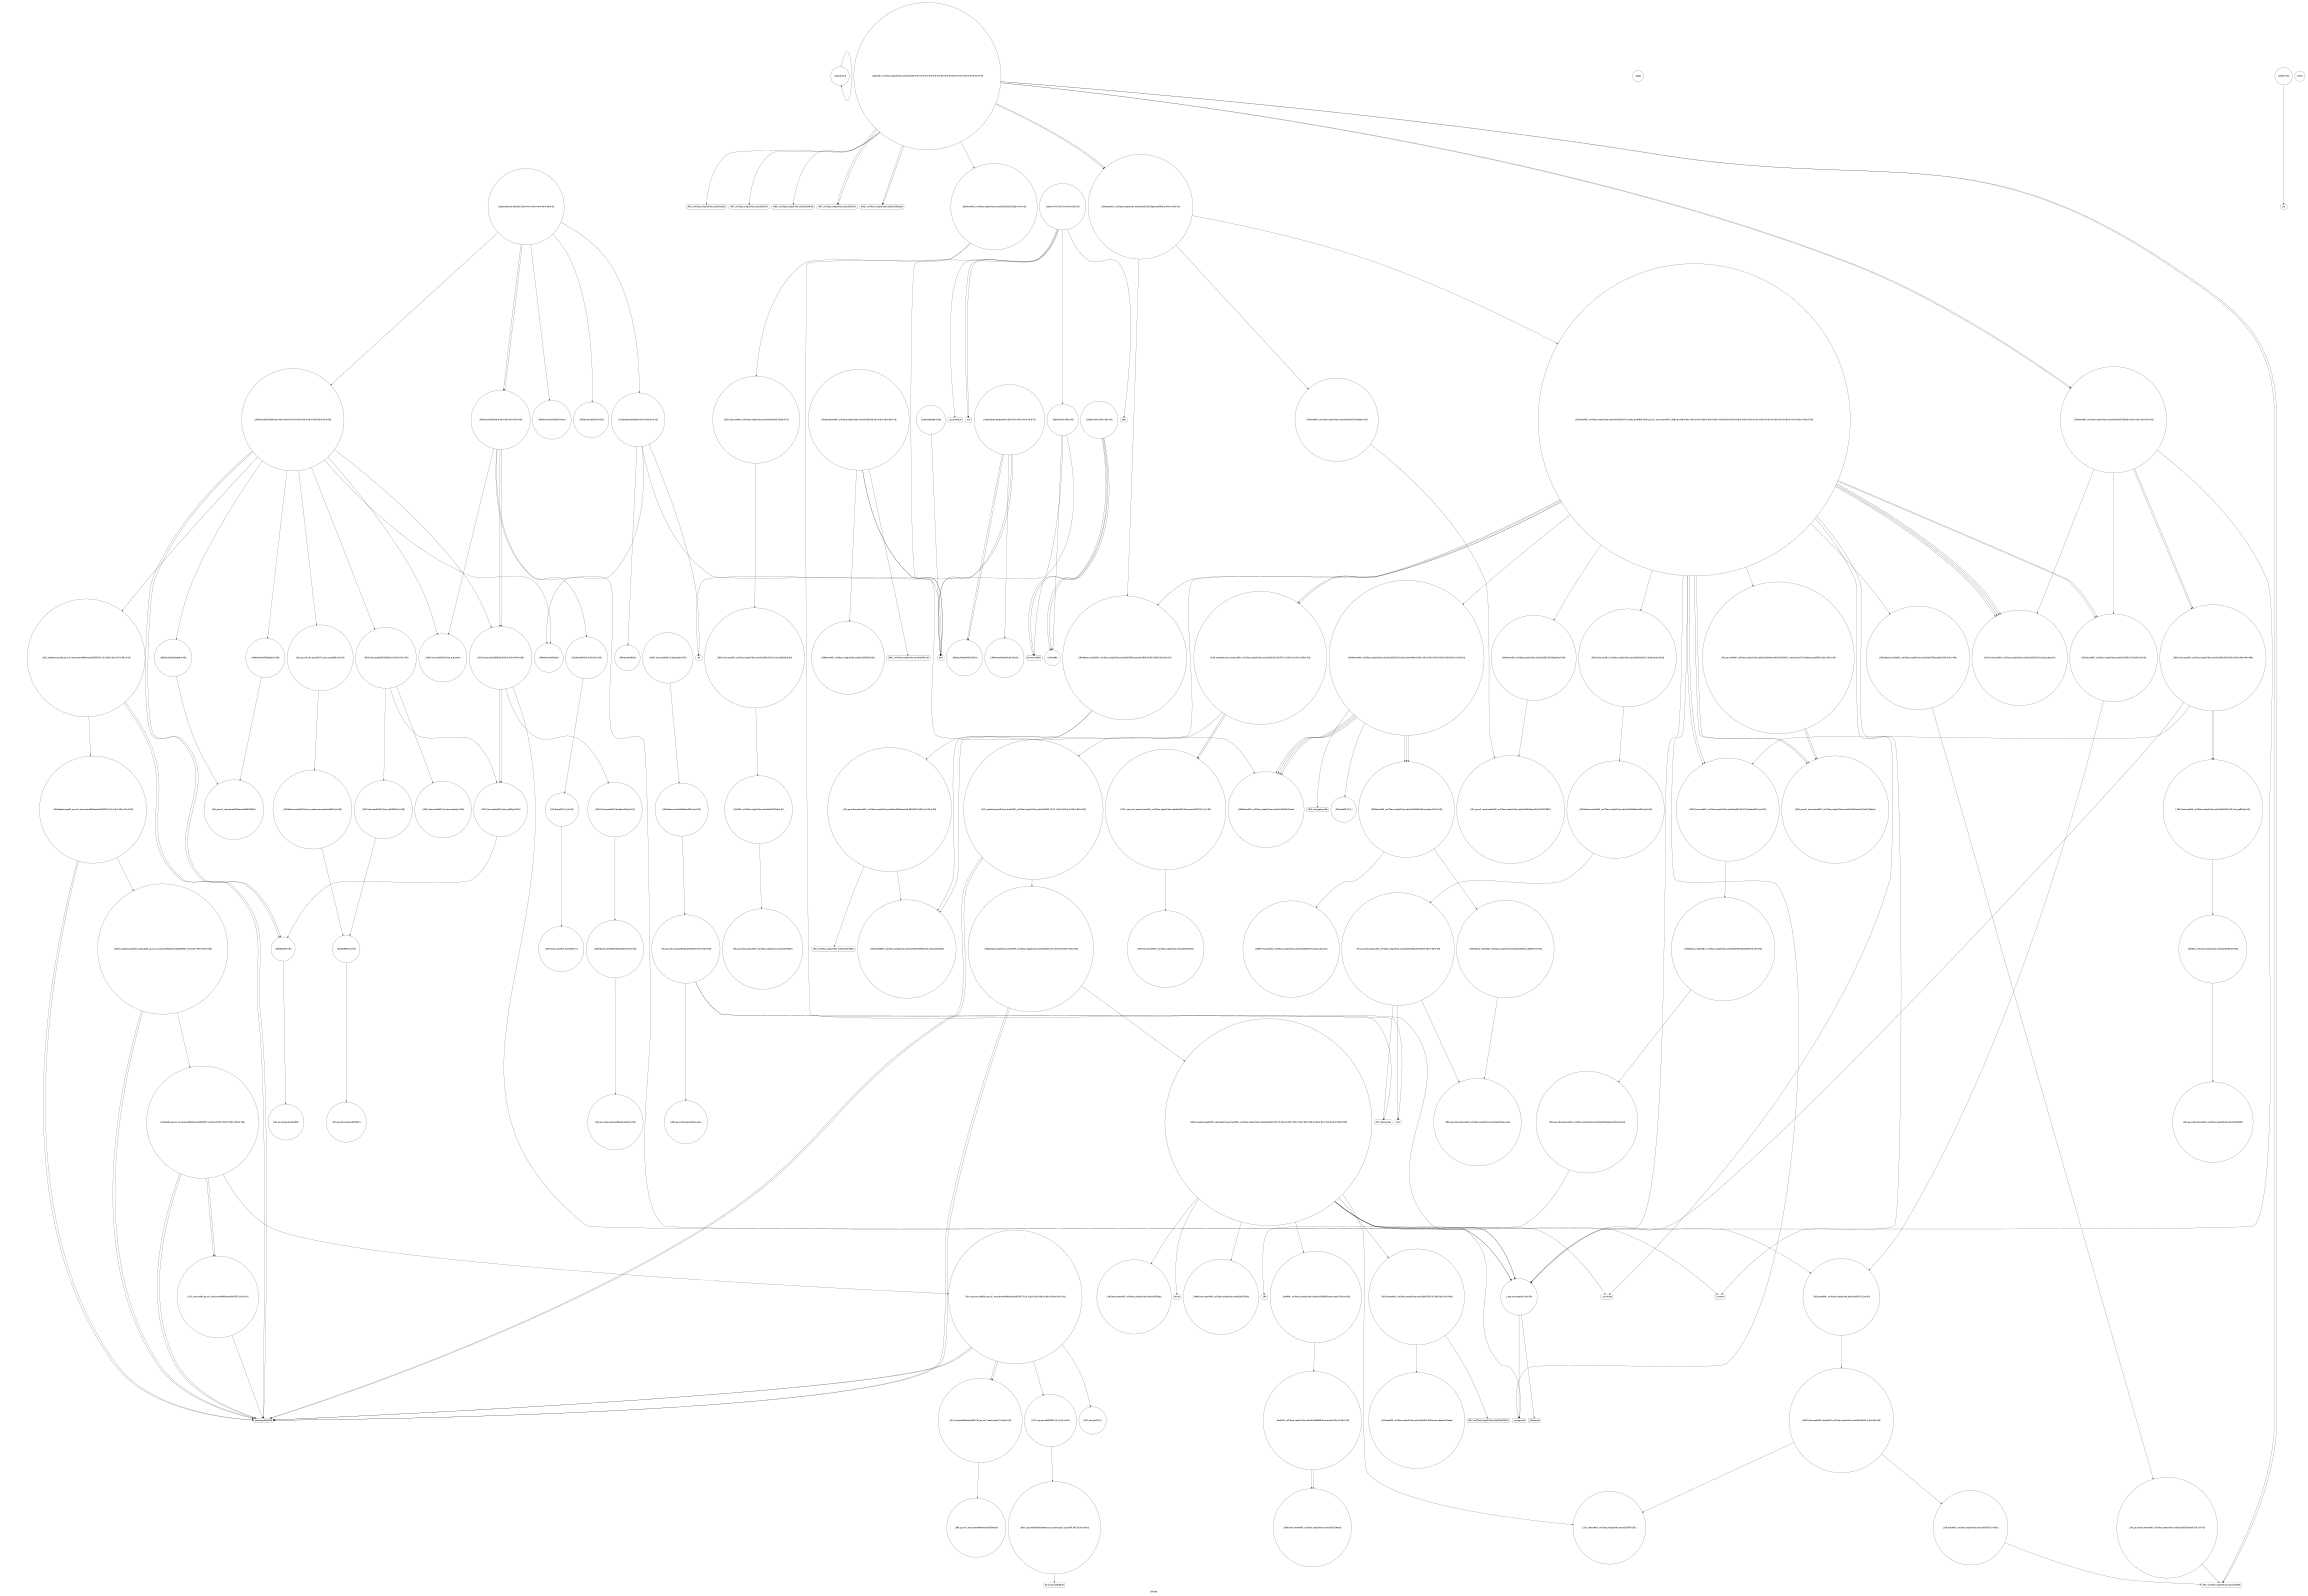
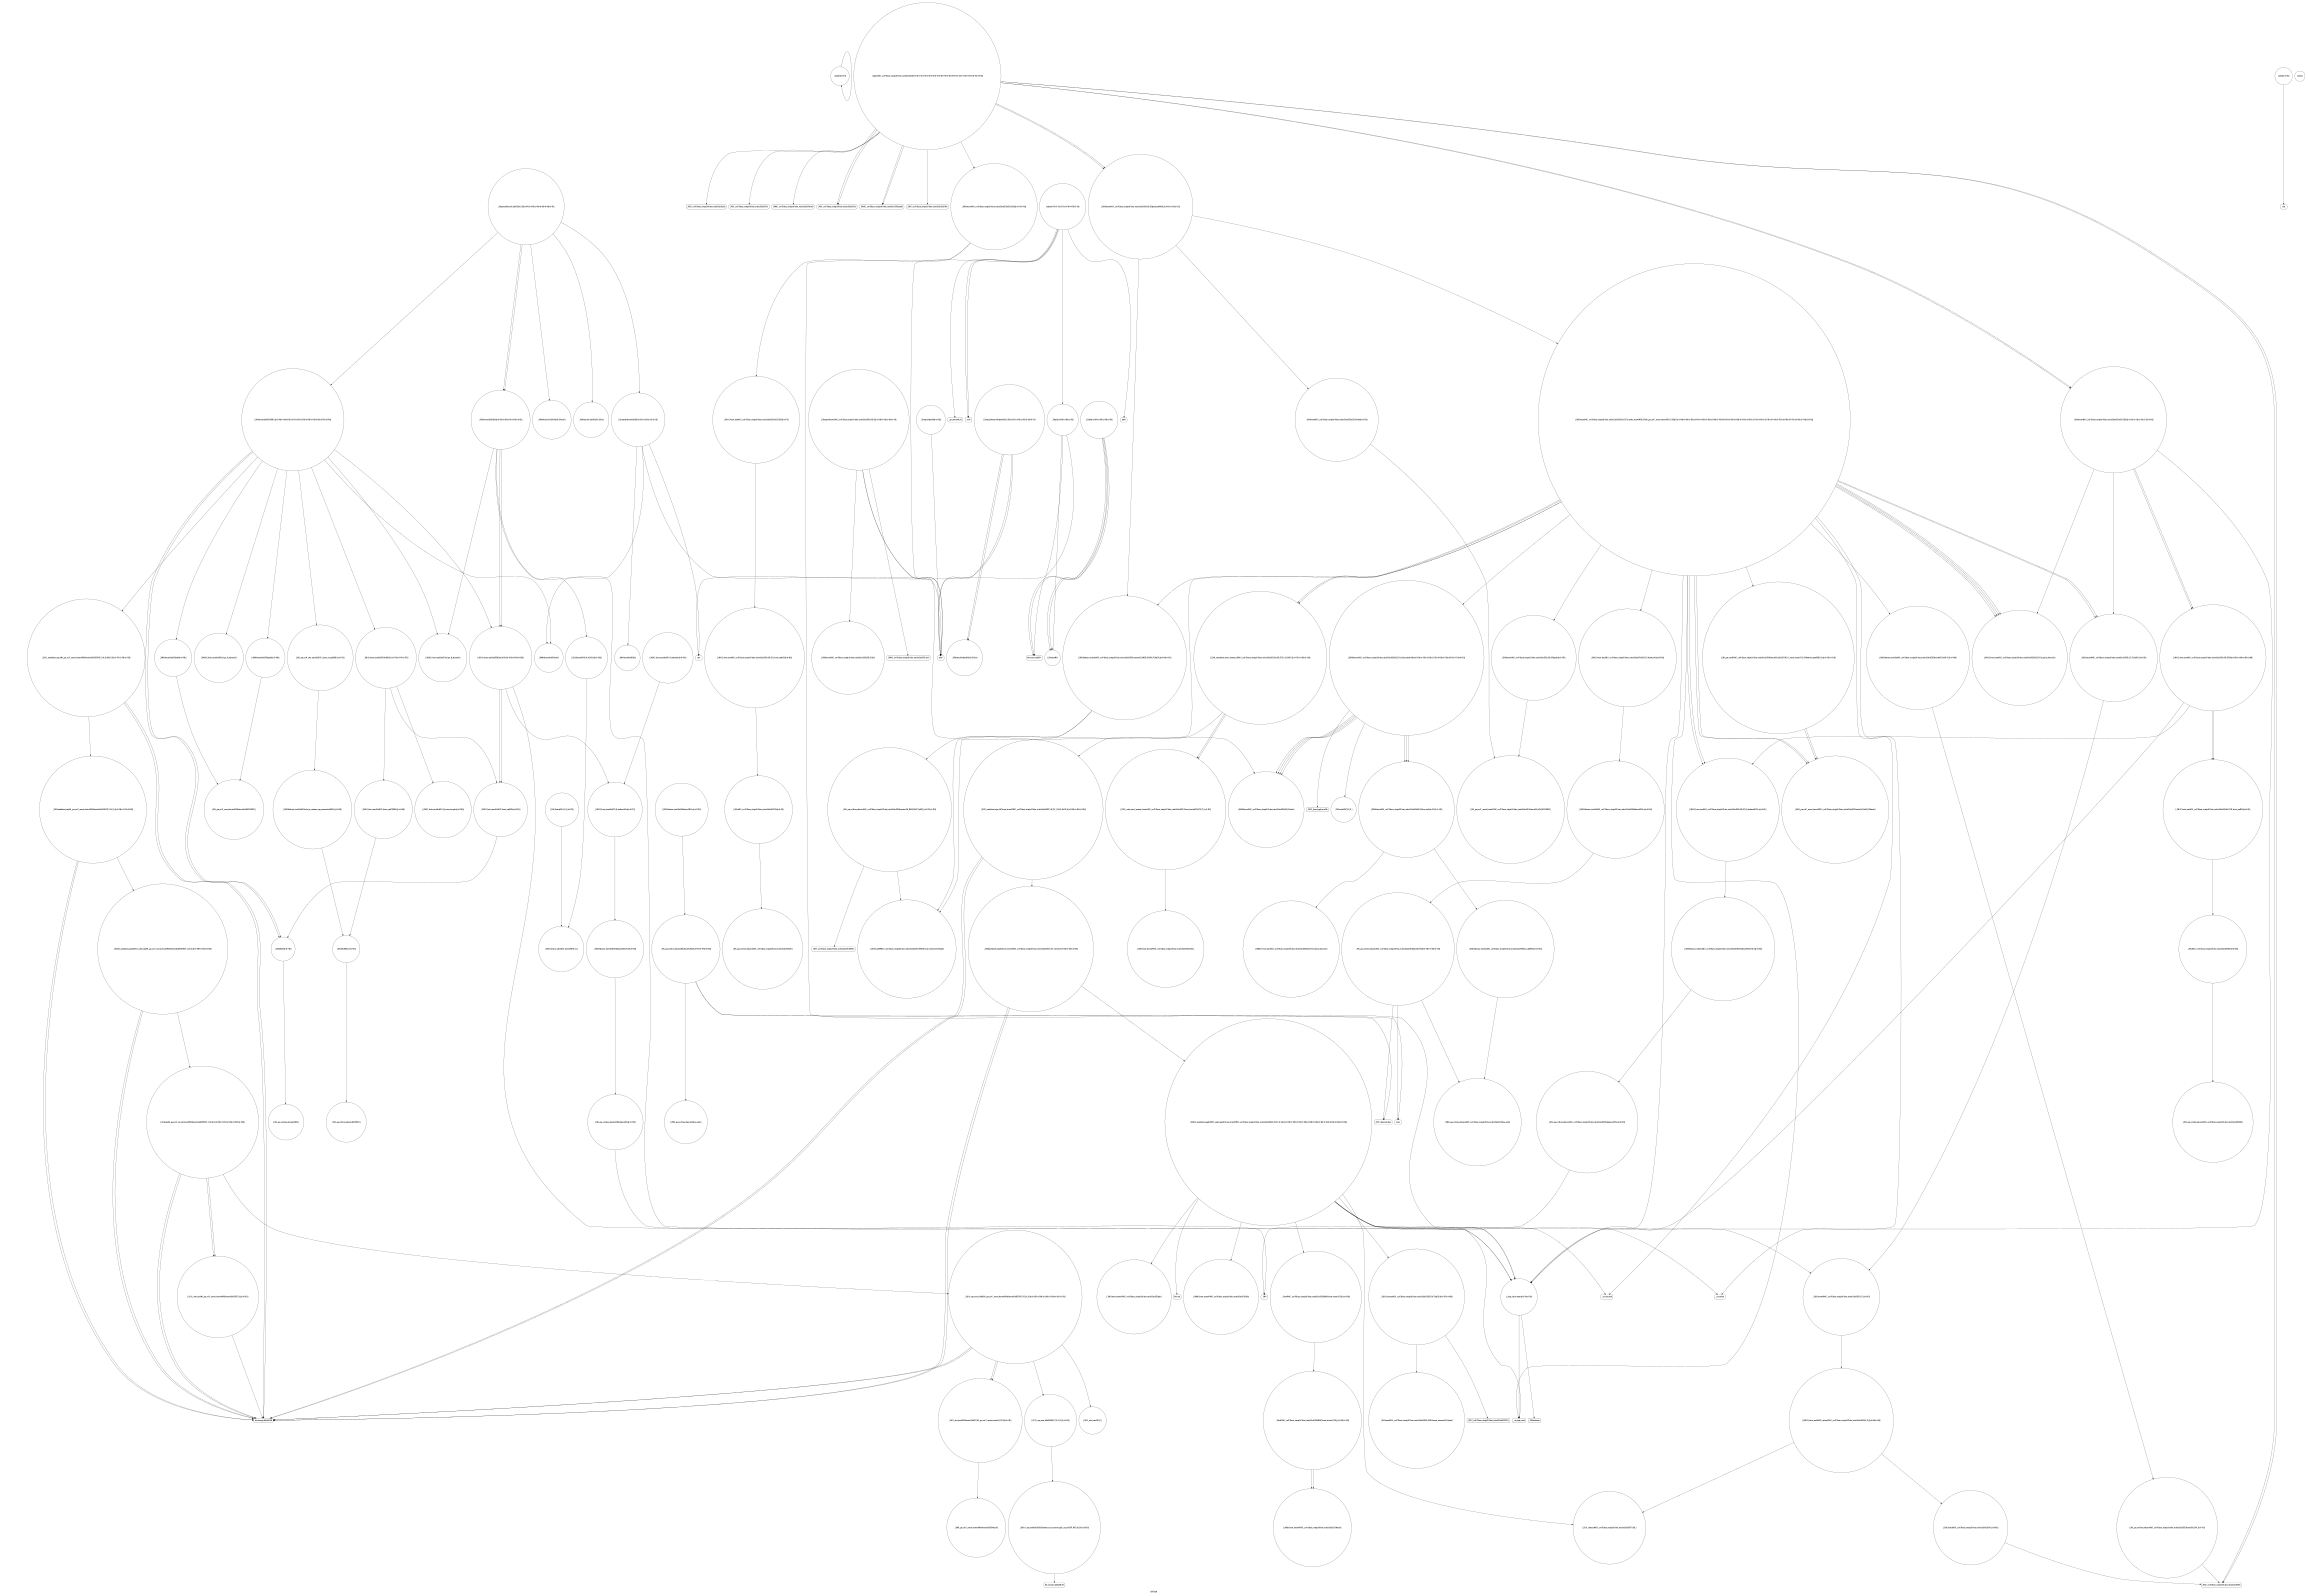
(1638, 76) -> none
none -> (927, 207)
none -> (219, 658)
(1004, 658) -> none
(675, 732) -> (642, 732)
(574, 735) -> (585, 803)
none -> (943, 1227)
